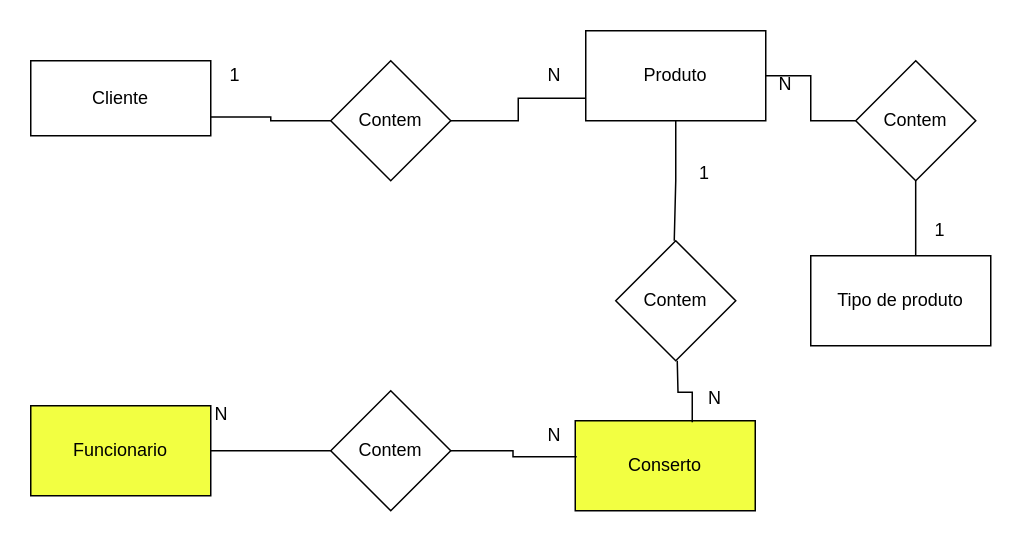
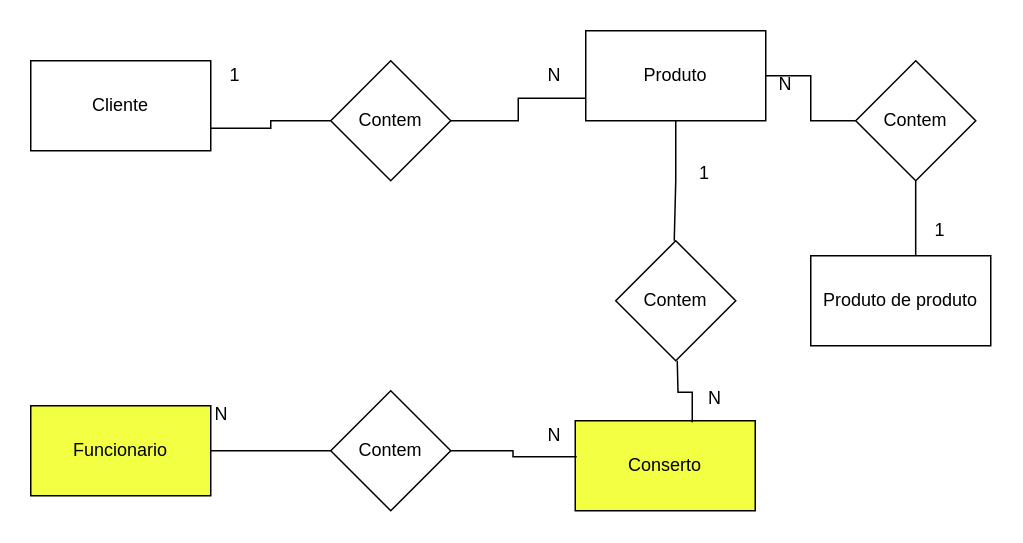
(121, 98) -> (121, 106)
(901, 301) -> (901, 301)
